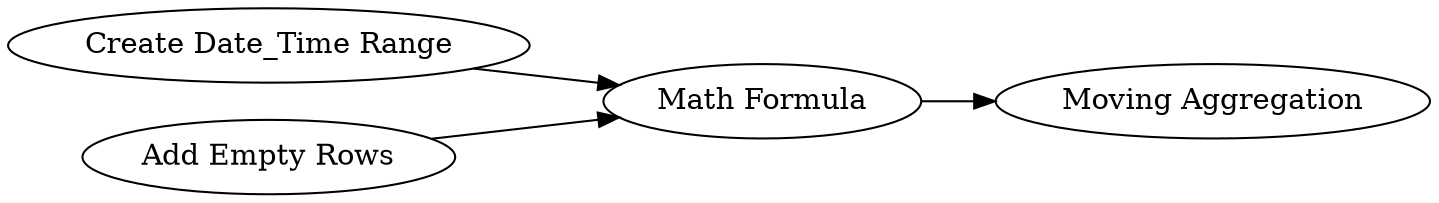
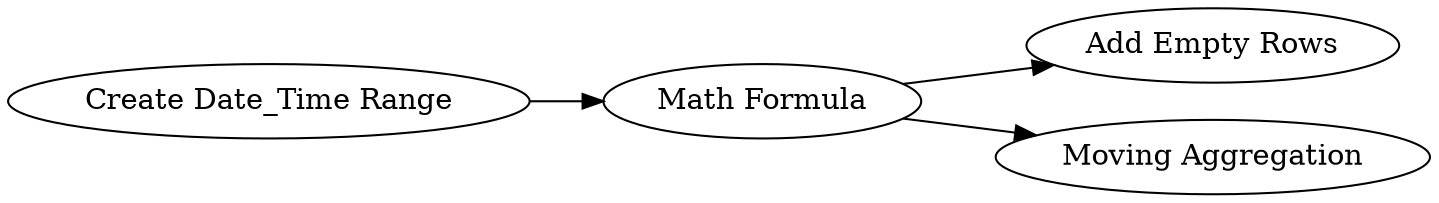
(515, 129) -> (968, 76)
